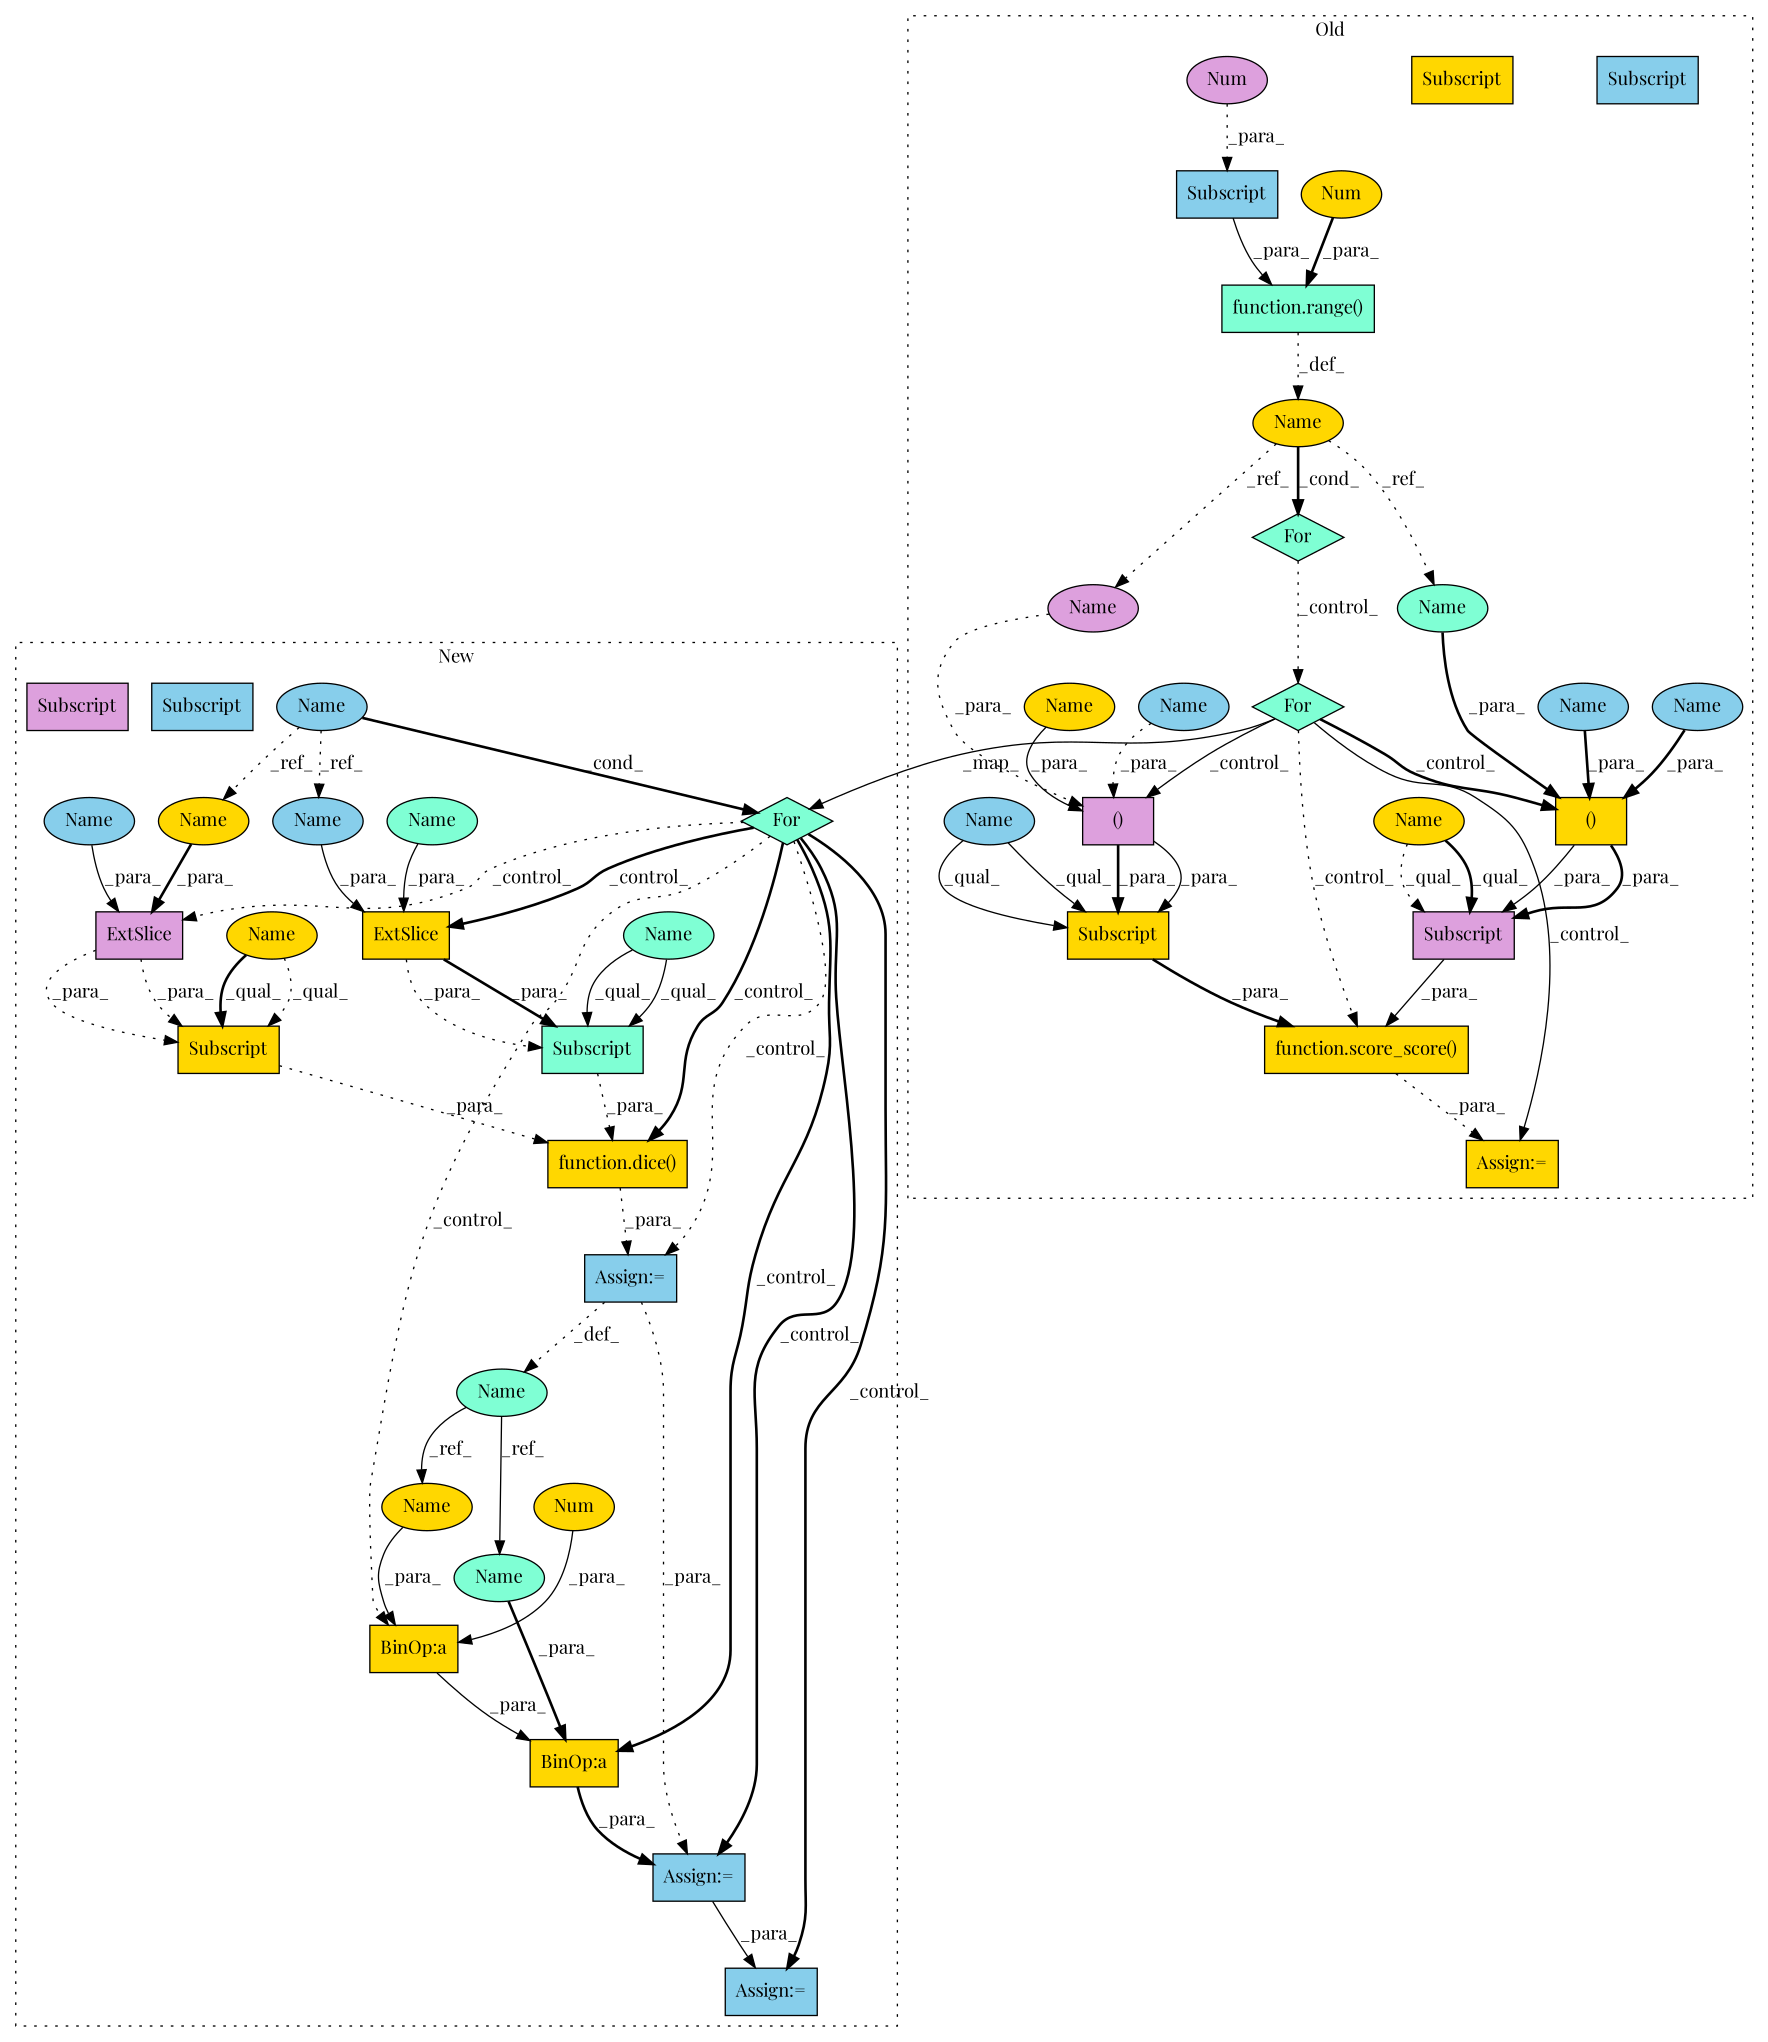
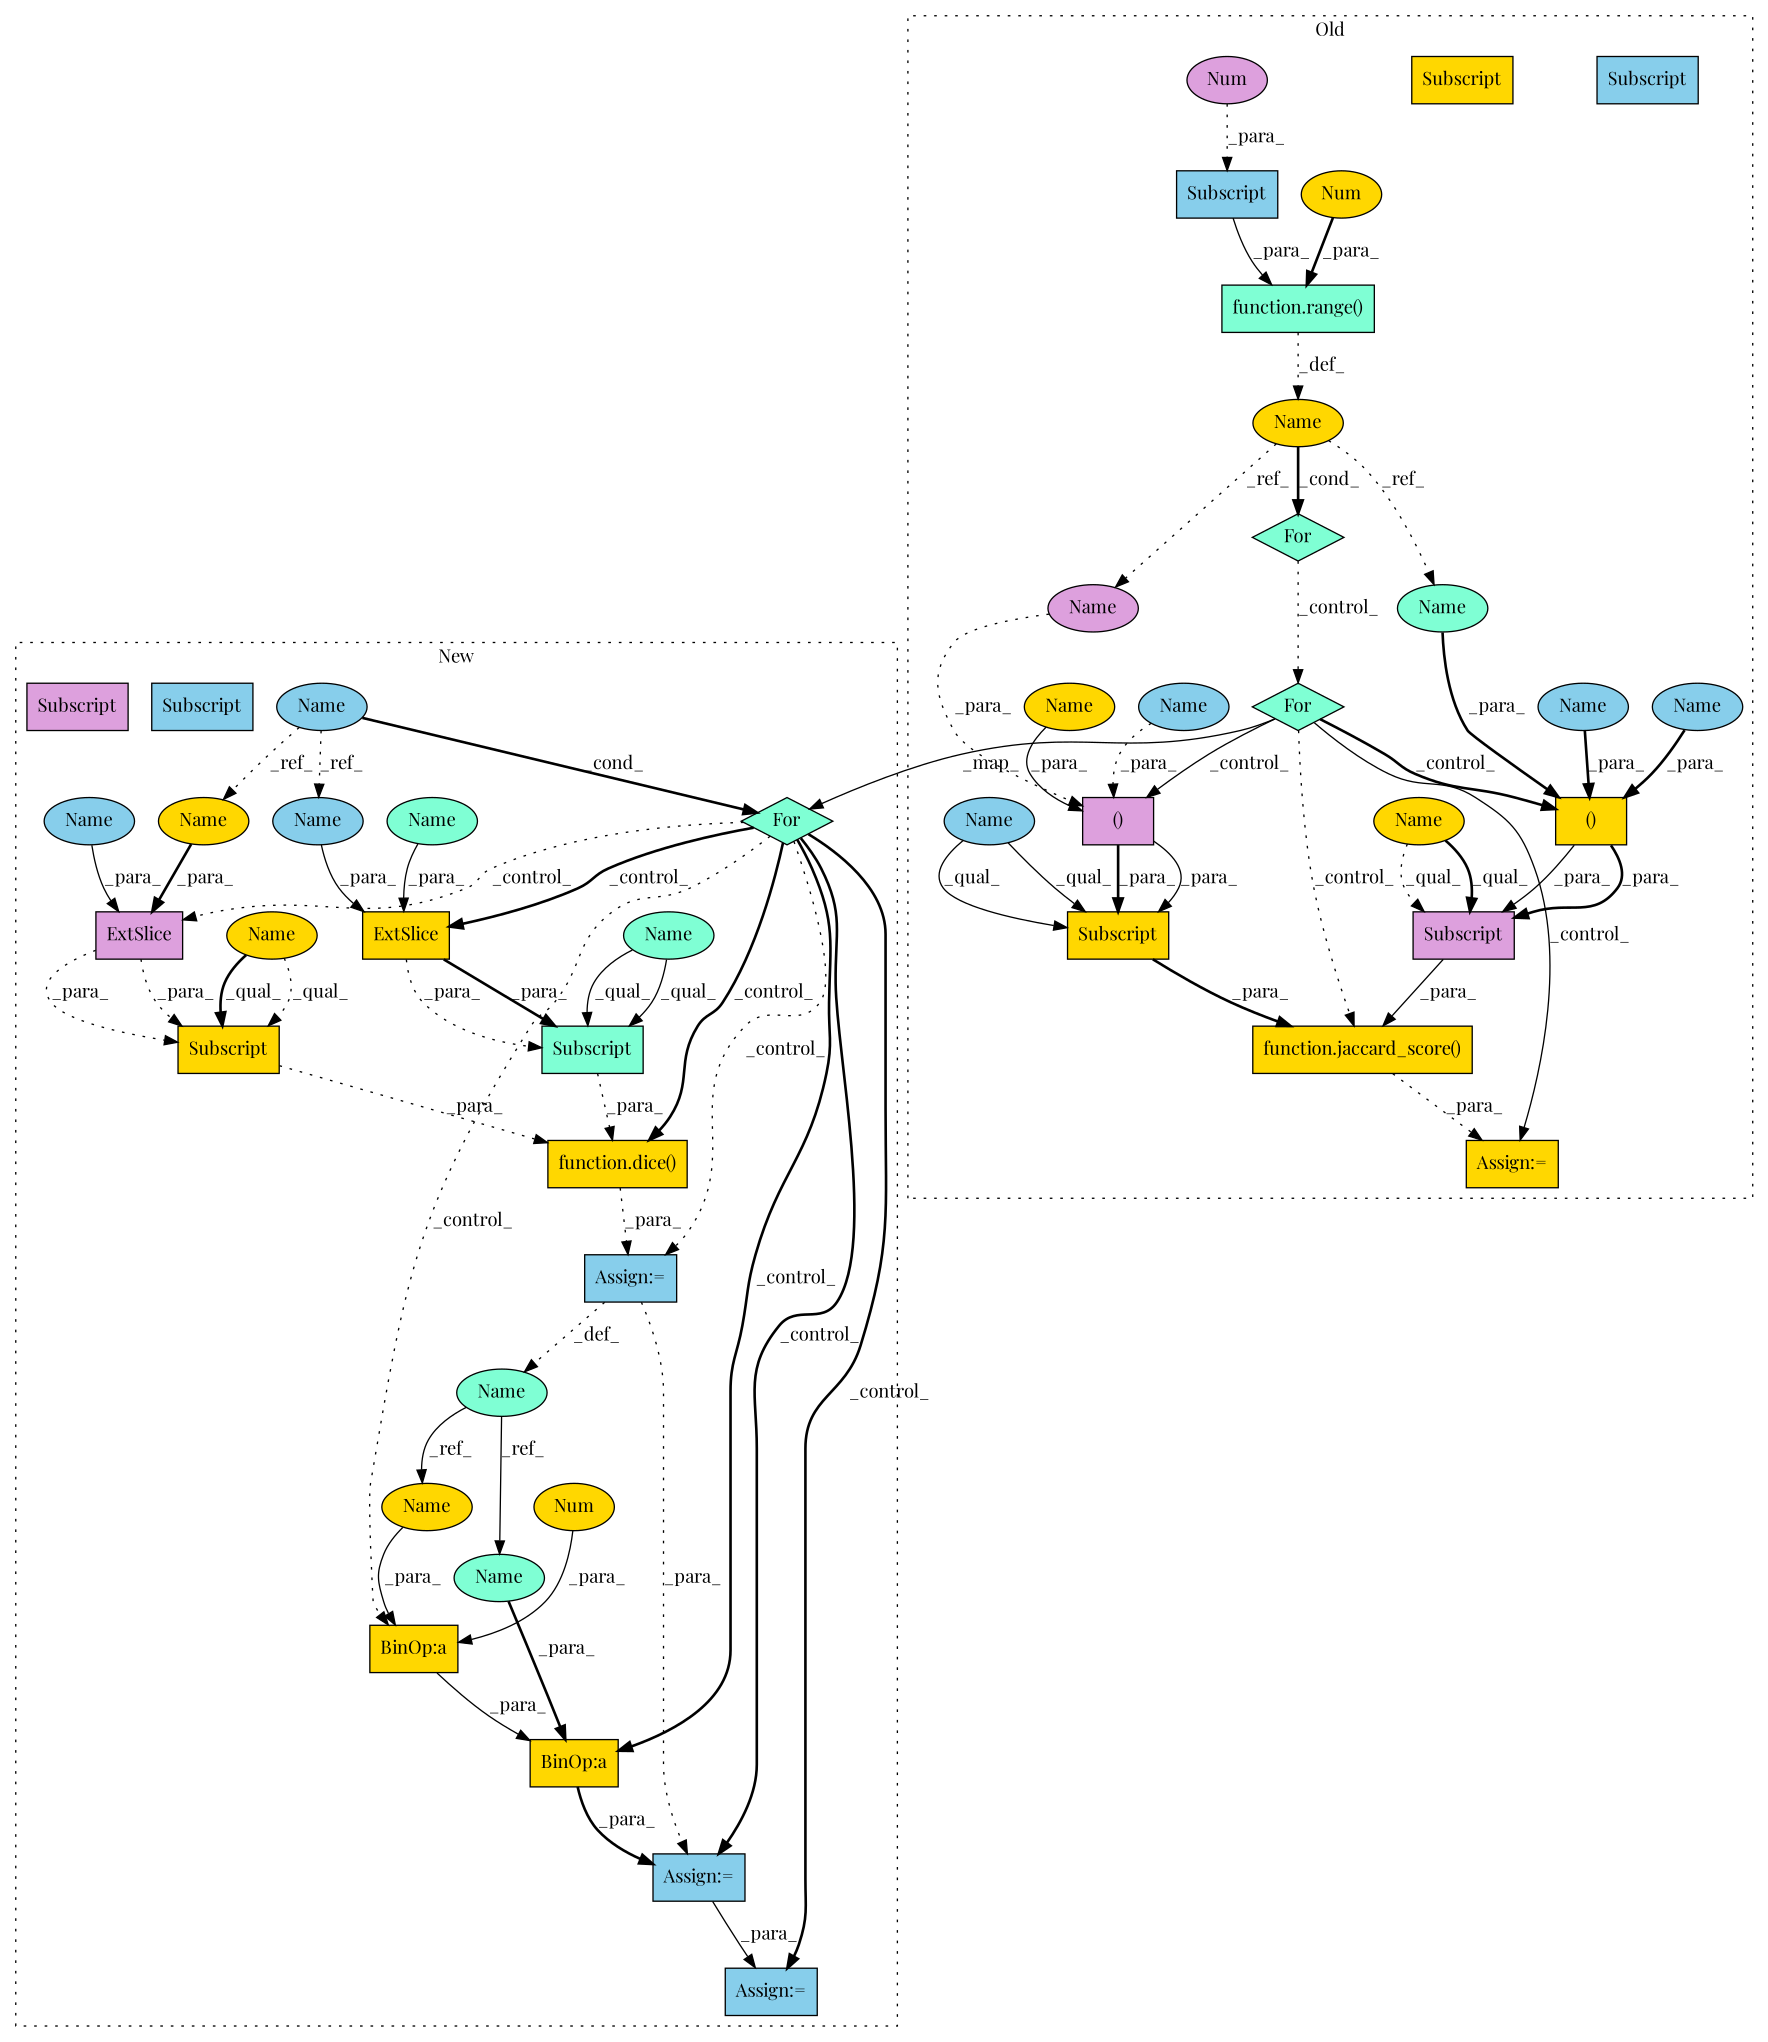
(1366, 1050) -> (1363, 1050)
